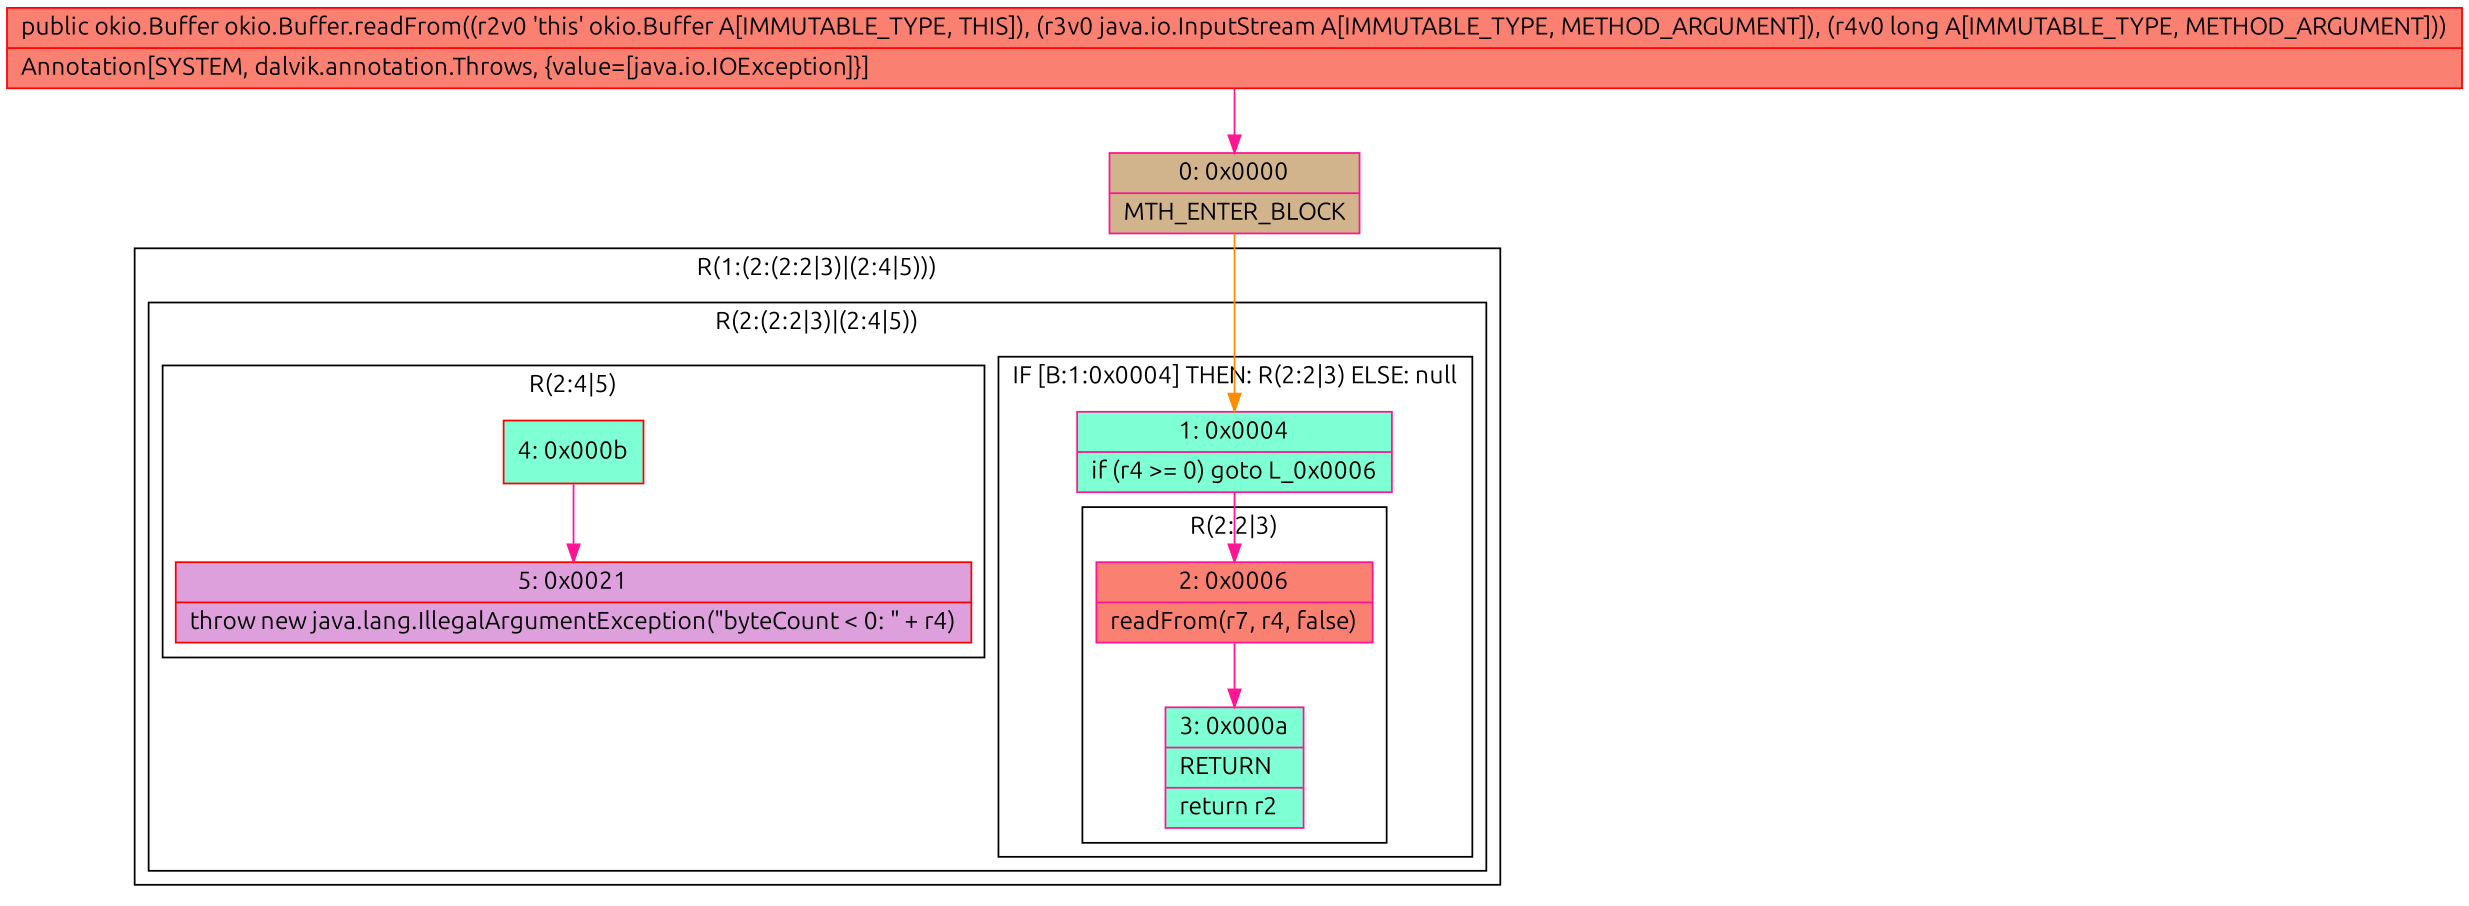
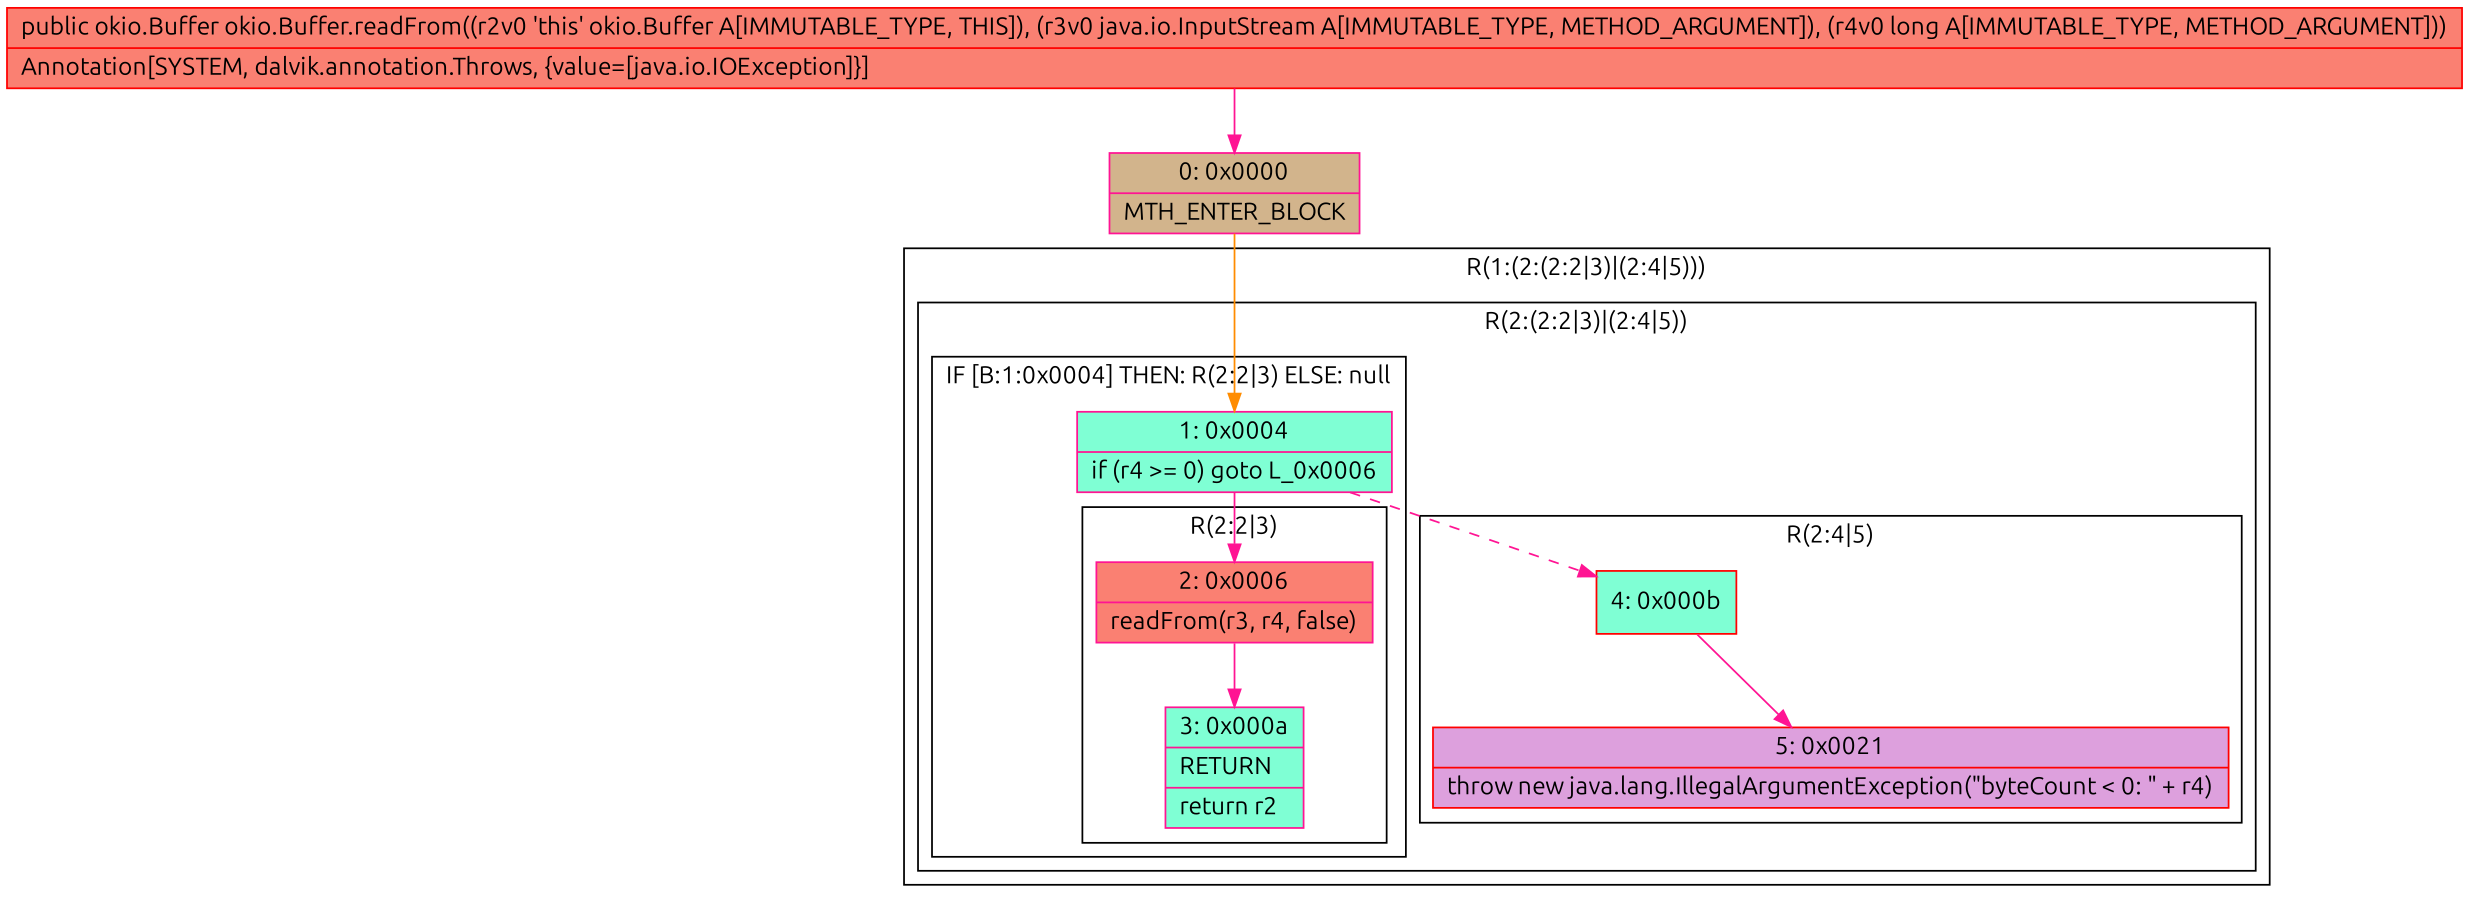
none -> (1465, 531)
(1235, 622) -> (1235, 622)
